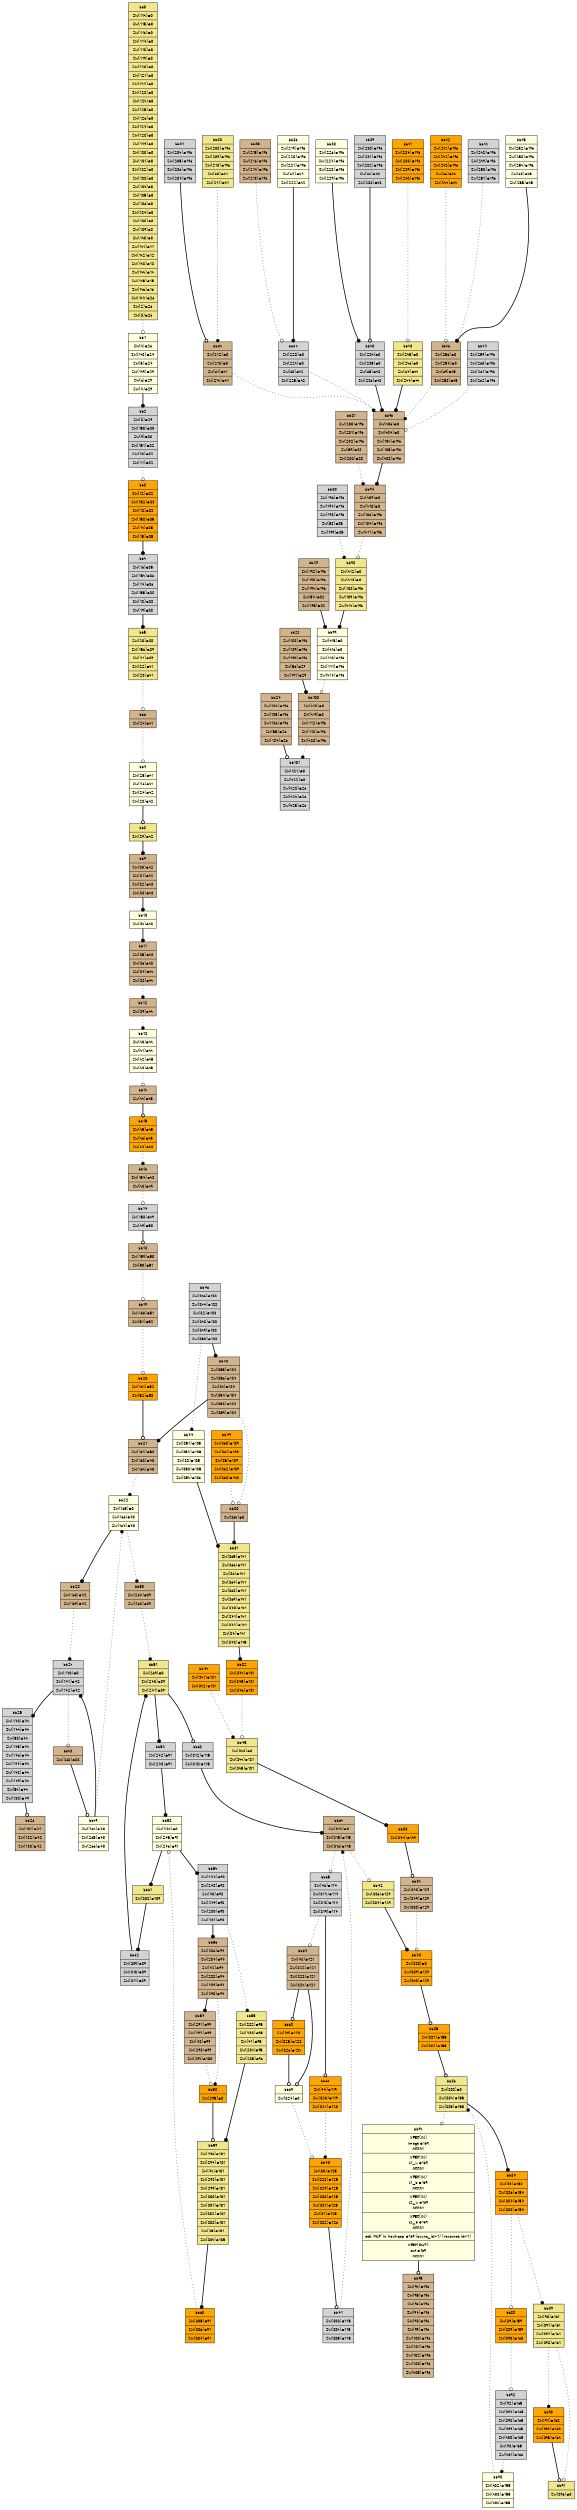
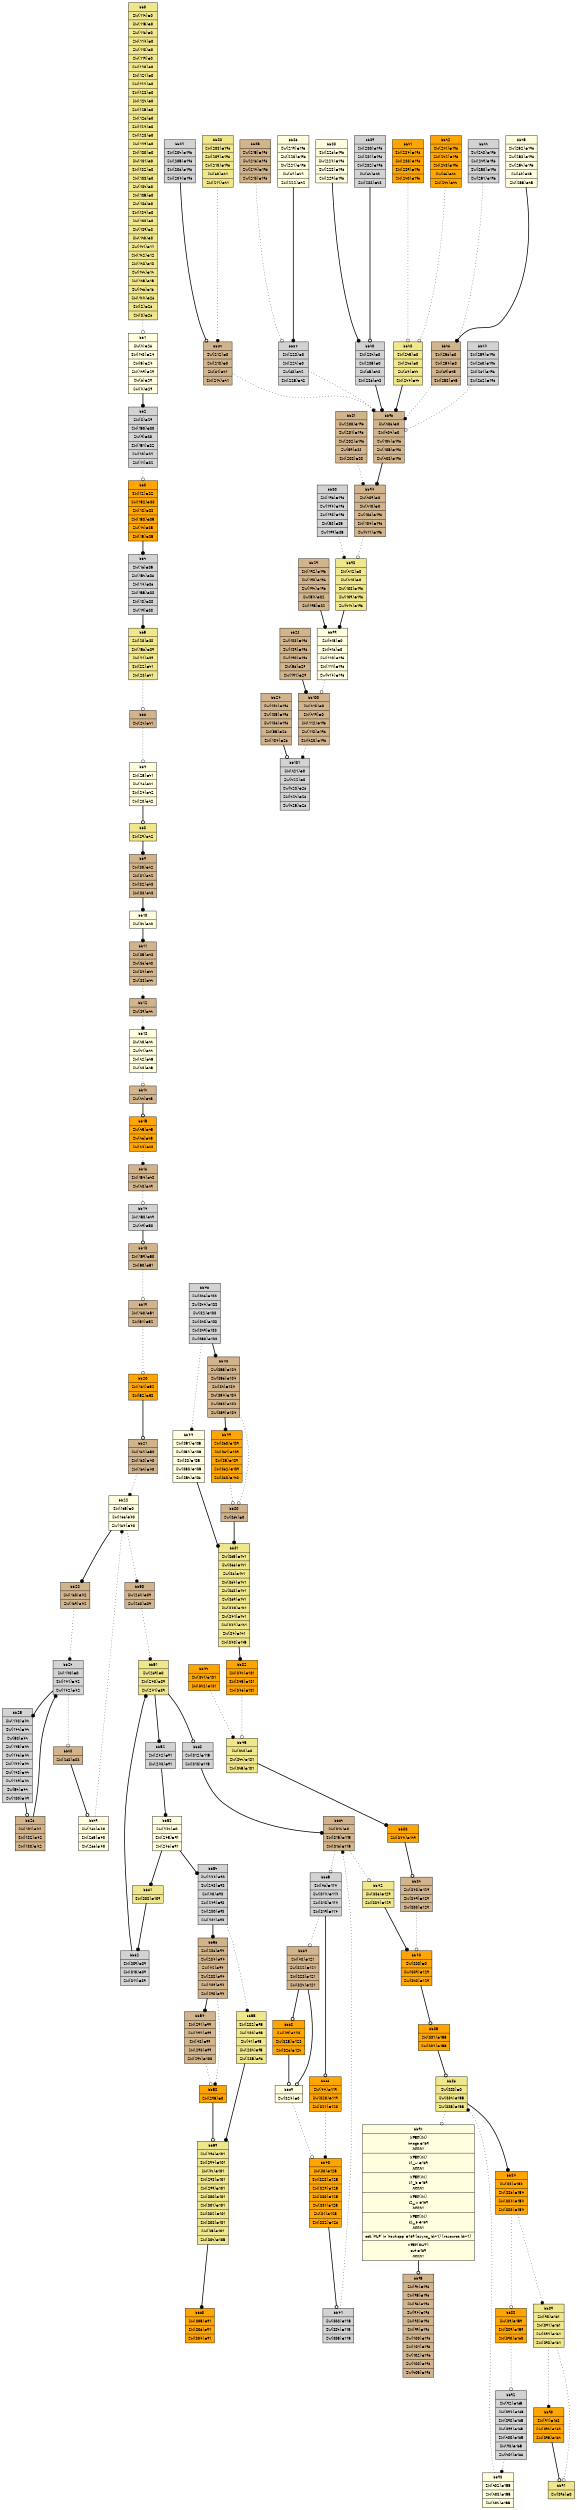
(446, 263) -> (438, 264)
(183, 1419) -> (225, 1422)
(94, 1756) -> (40, 1756)
(174, 2082) -> none
